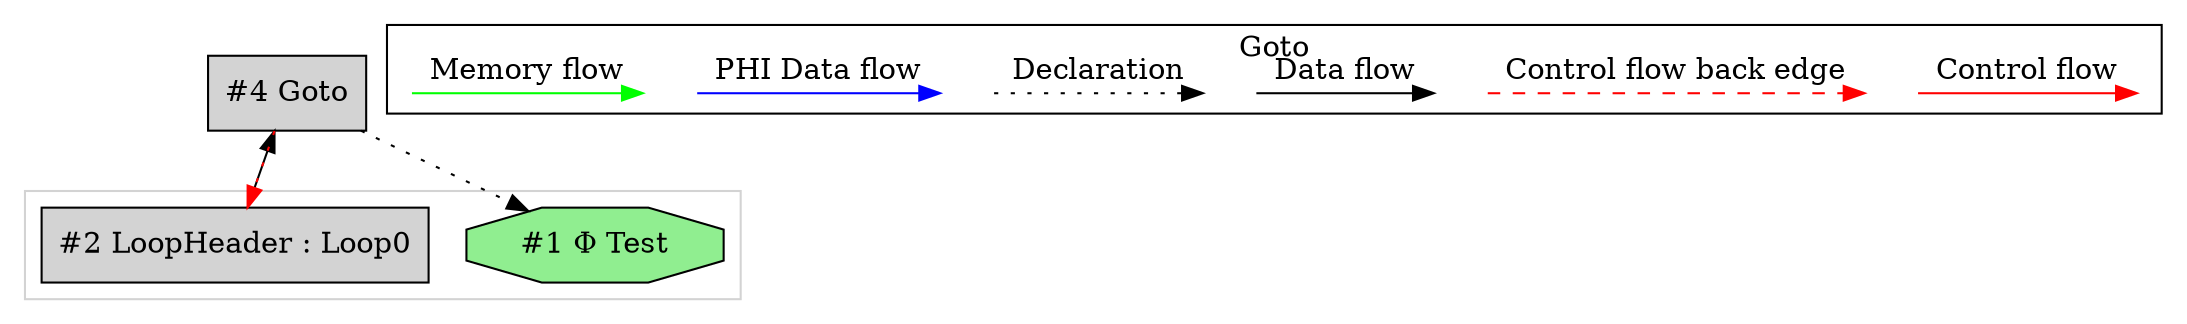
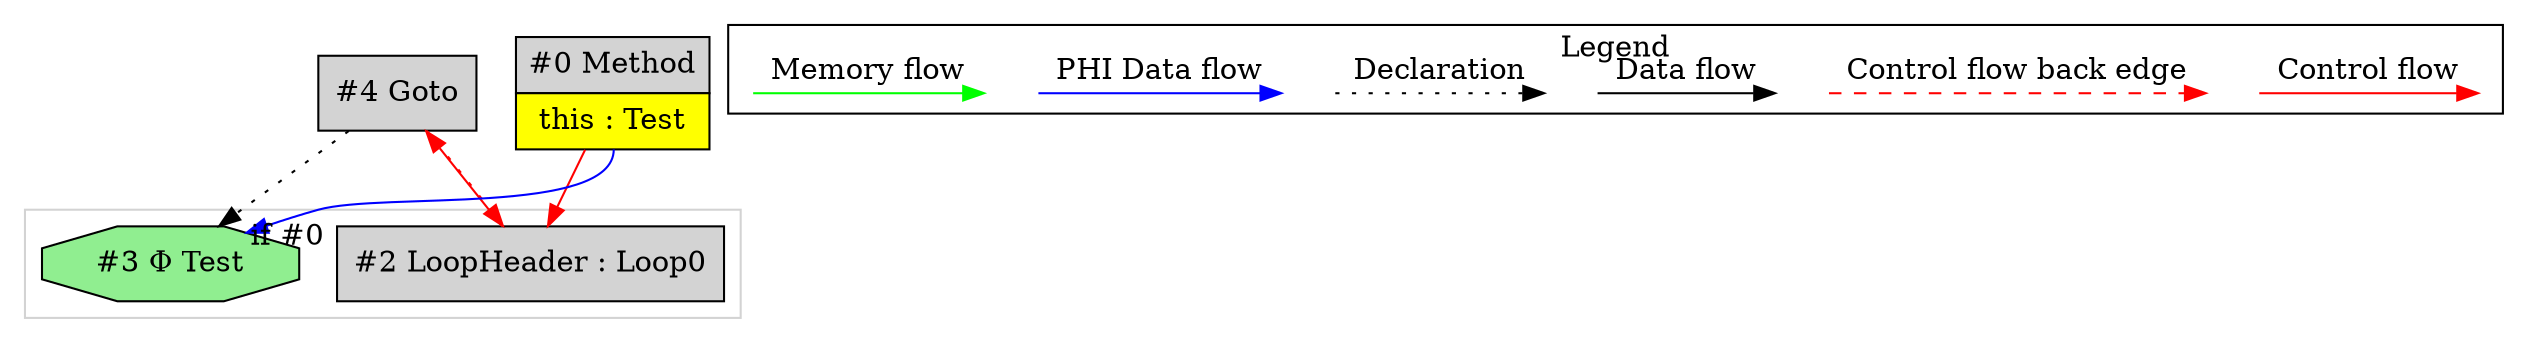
(1274, 49) -> (1616, 49)
none -> (612, 93)
(258, 179) -> (471, 187)
(595, 245) -> (171, 264)
